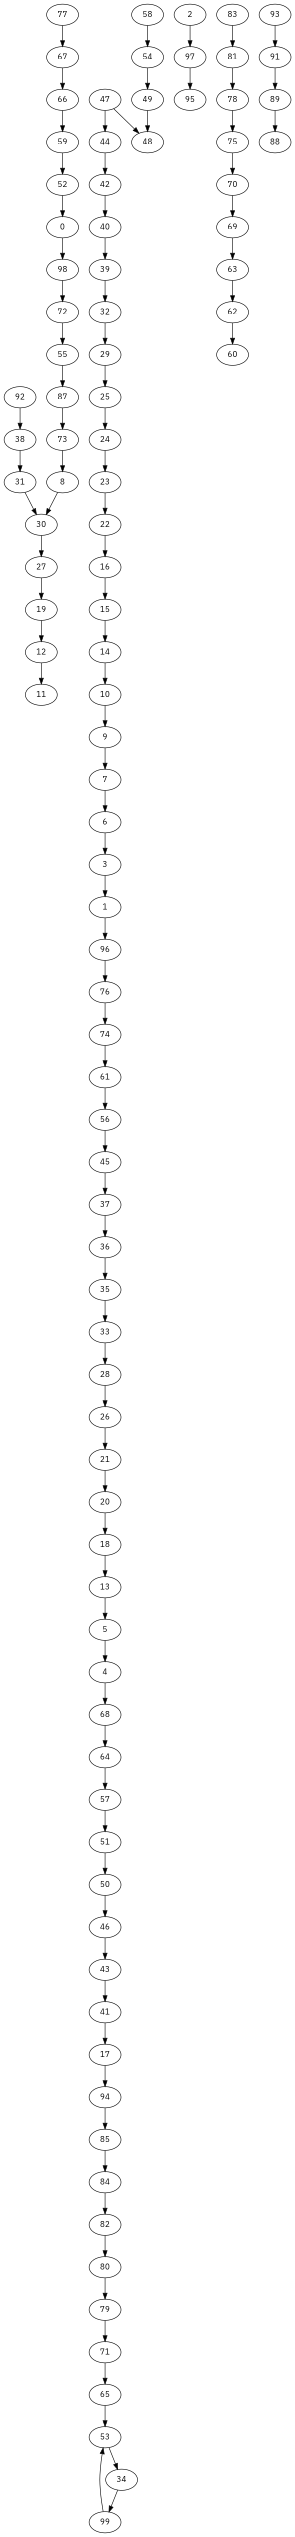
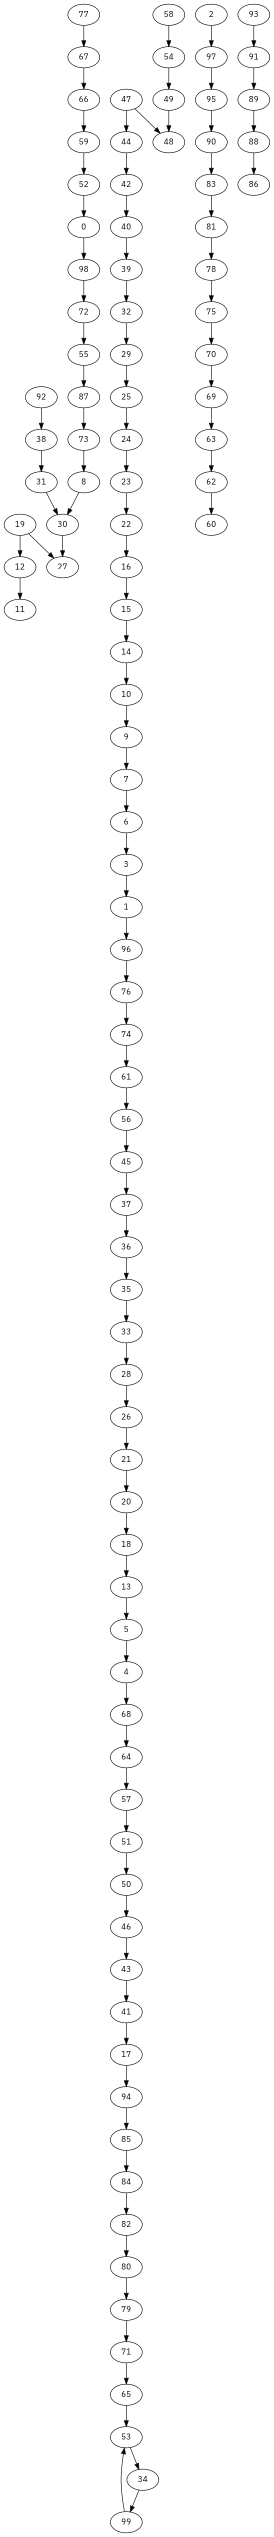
none -> (211, 142)
none -> (254, 185)
(41, 586) -> (39, 544)
